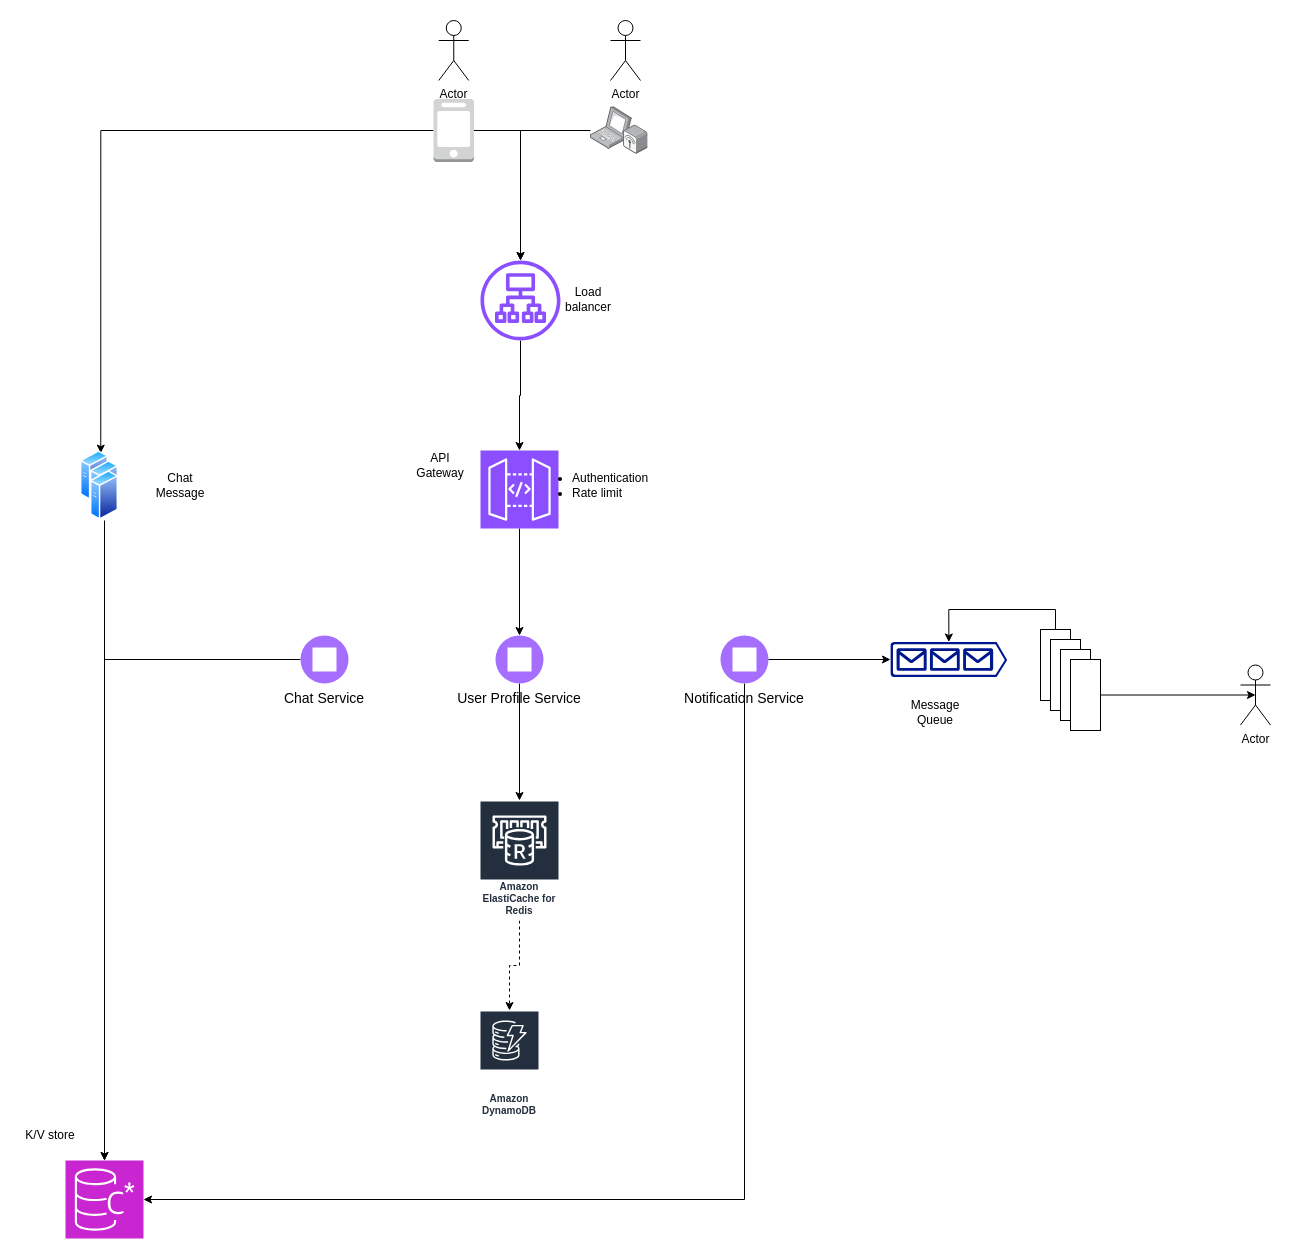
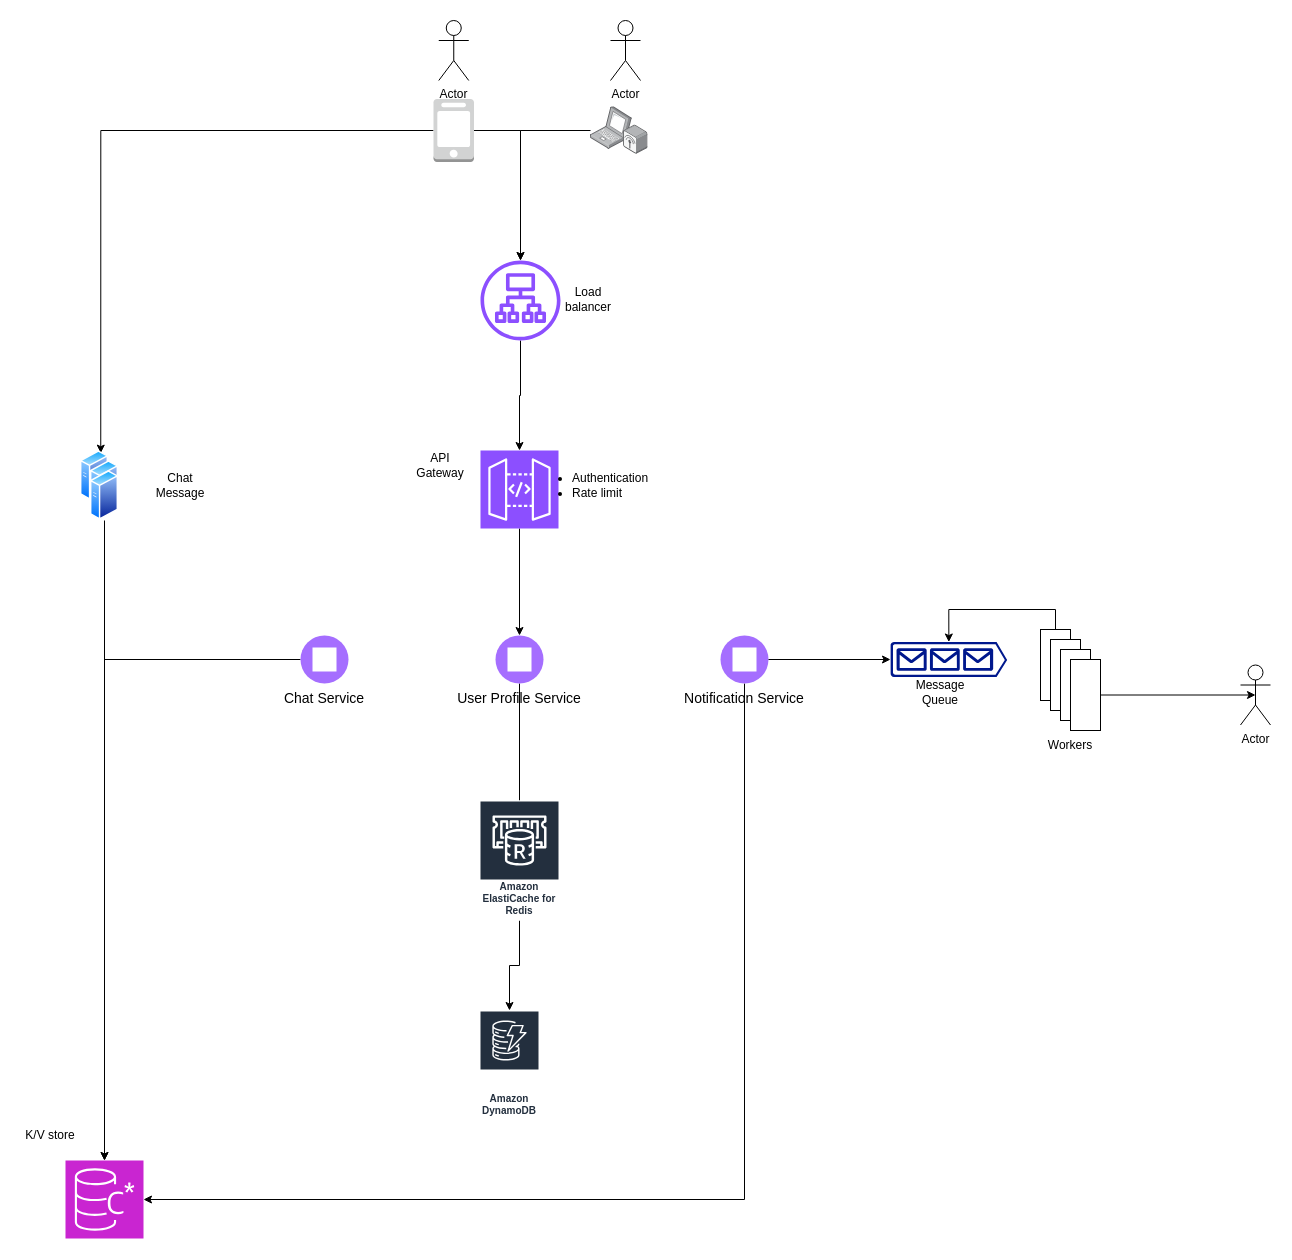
(936, 712) -> (941, 692)
none -> (1071, 746)
(520, 792) -> (520, 794)
(519, 966) -> (519, 966)
